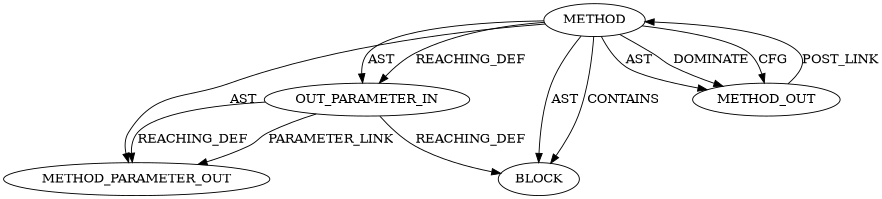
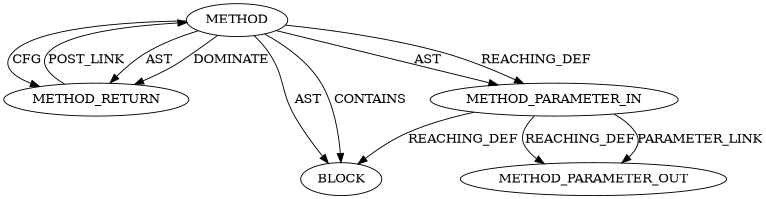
(318, 58) -> none
(367, 100) -> (554, 100)
(766, 100) -> (96, 100)
